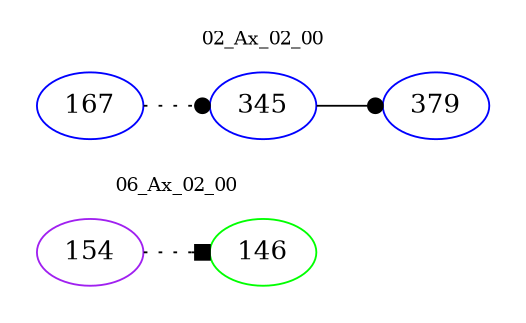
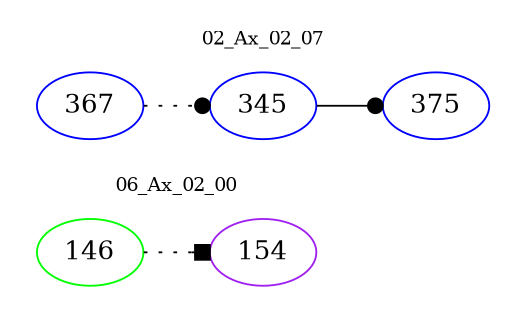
(263, 40) -> (263, 40)
(90, 106) -> (90, 106)
(436, 106) -> (436, 106)
(167, 252) -> (167, 252)
